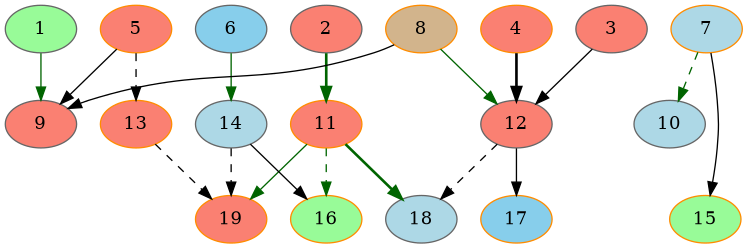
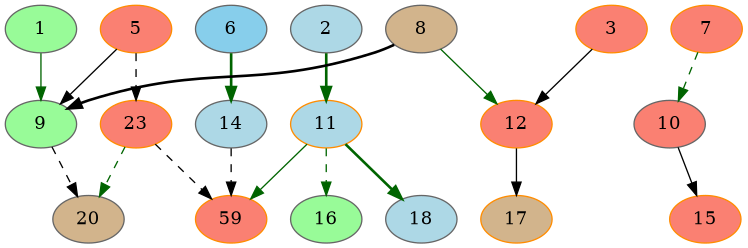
(326, 29) -> (326, 29)
(421, 29) -> (421, 29)
(516, 29) -> none
(612, 29) -> (612, 29)
(707, 29) -> (707, 29)
(231, 68) -> (231, 68)
(246, 76) -> (246, 76)
(718, 118) -> (685, 165)
(41, 124) -> (41, 124)
(136, 124) -> (136, 124)
(326, 124) -> (326, 124)
(516, 124) -> (516, 124)
(670, 124) -> (670, 124)
(273, 166) -> none
(474, 167) -> none
none -> (88, 219)
(231, 219) -> (231, 219)
(326, 219) -> (326, 219)
(516, 219) -> (516, 219)
(705, 219) -> (705, 219)
